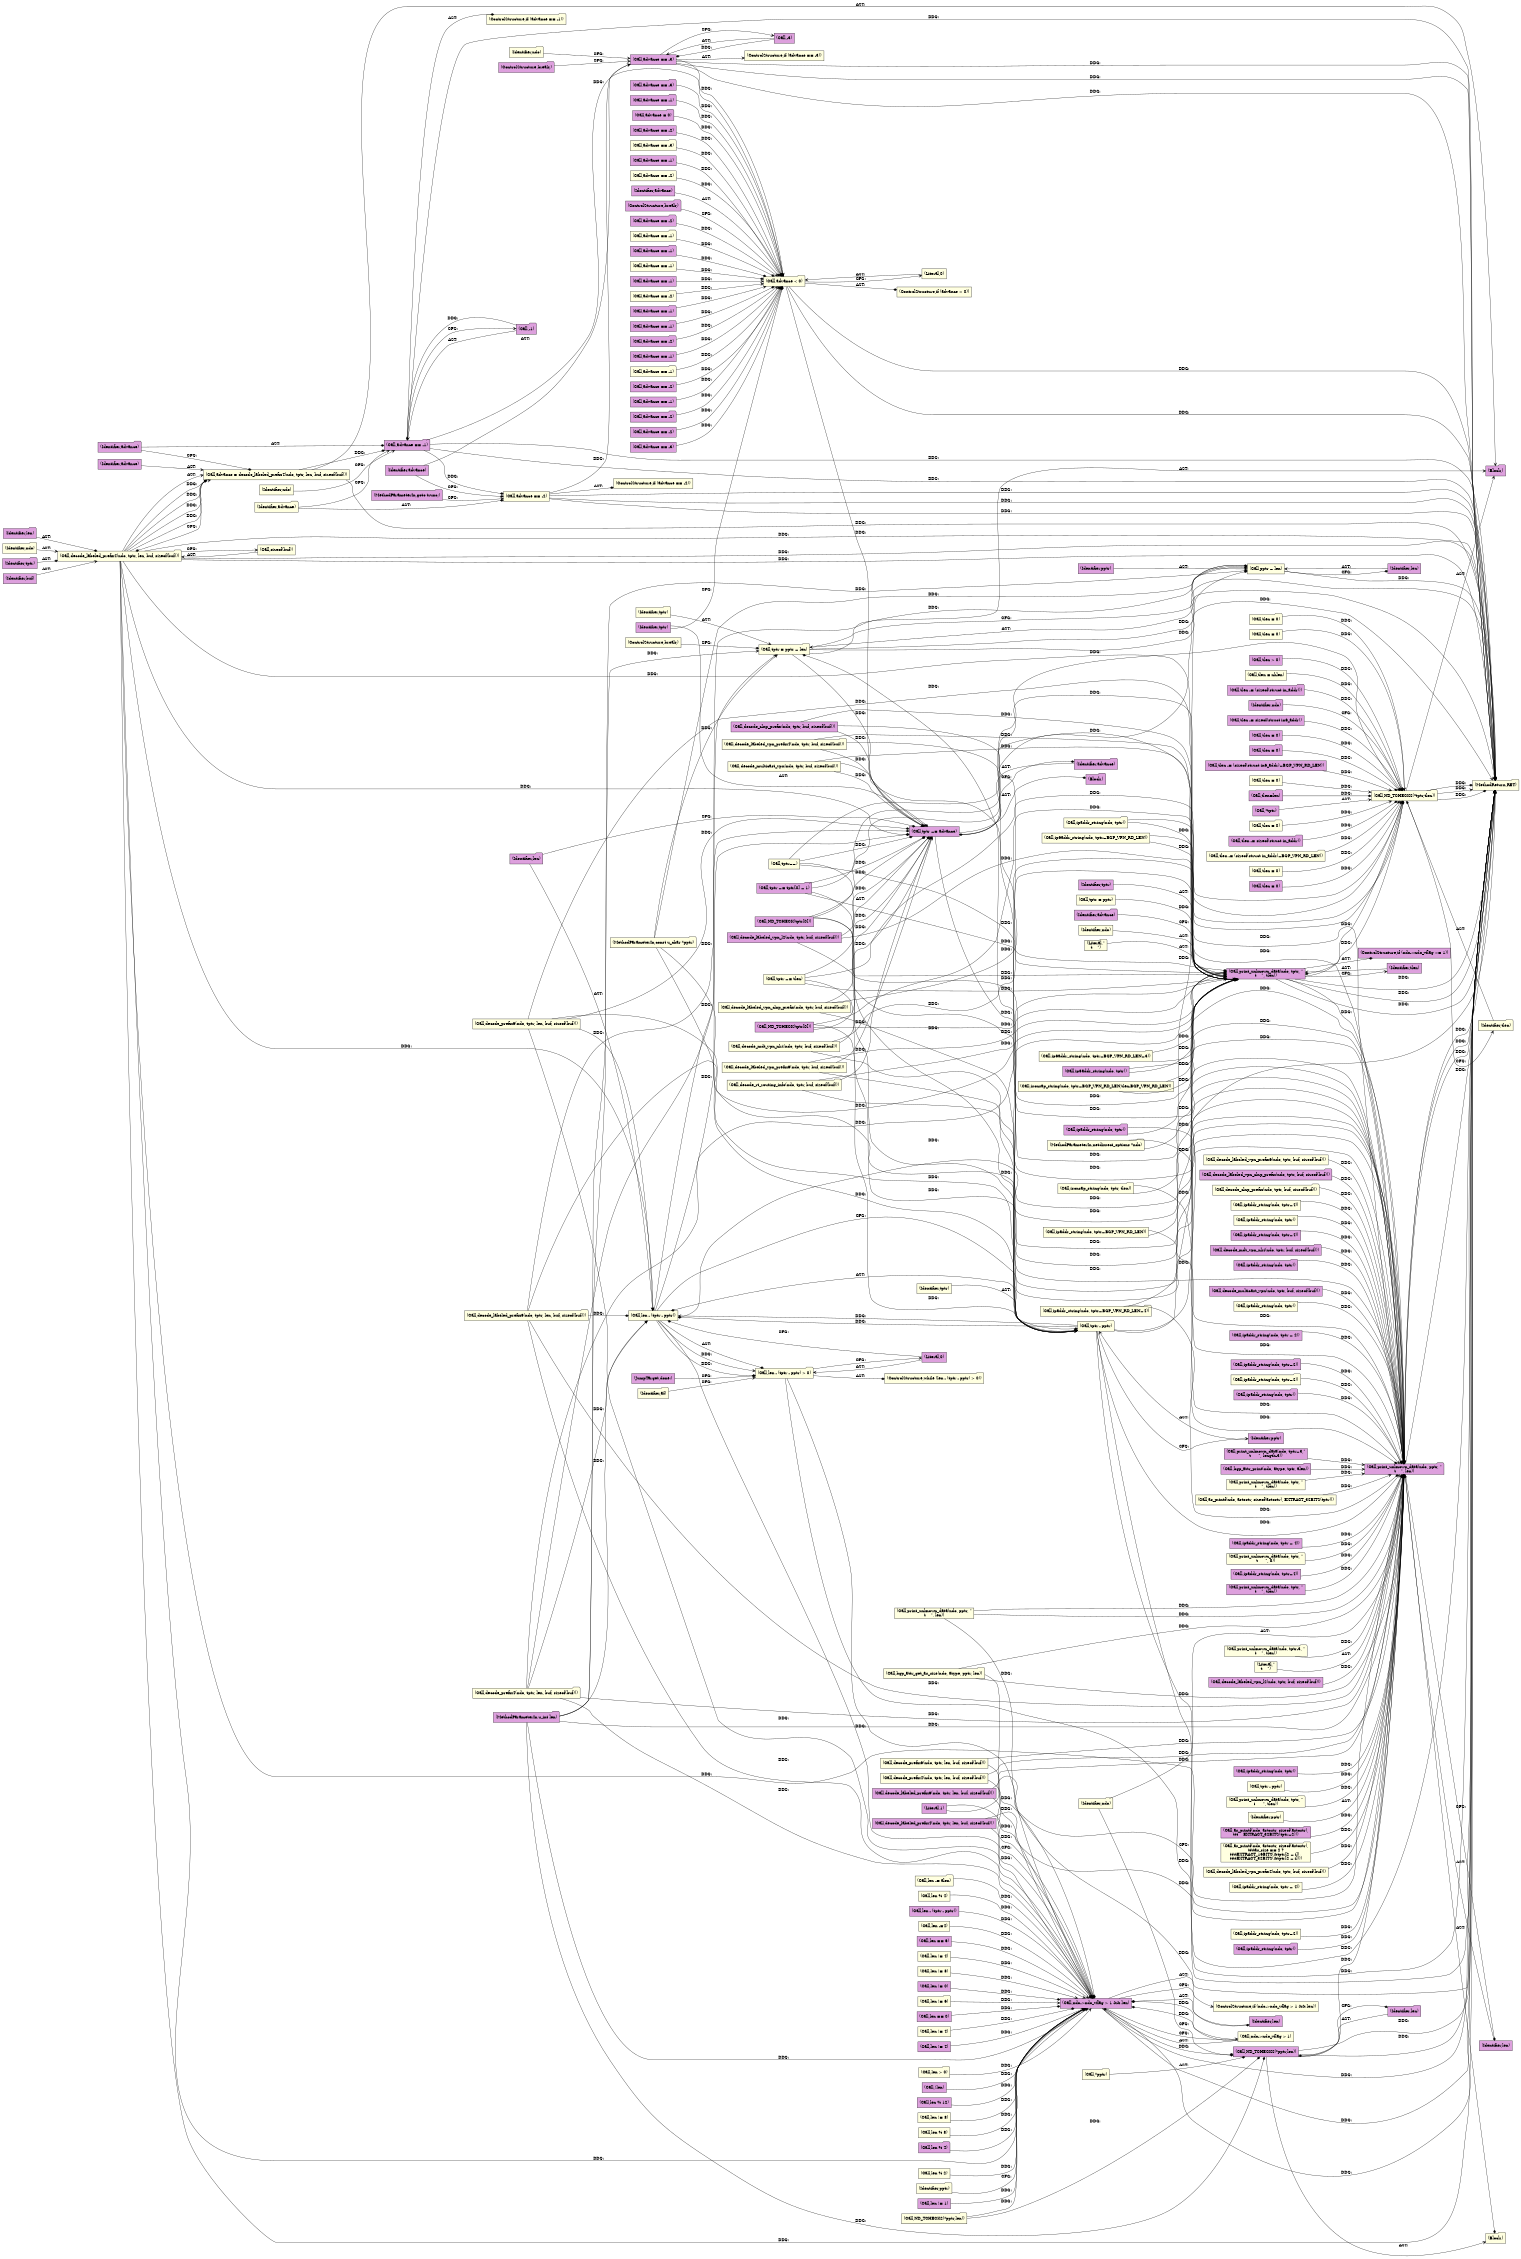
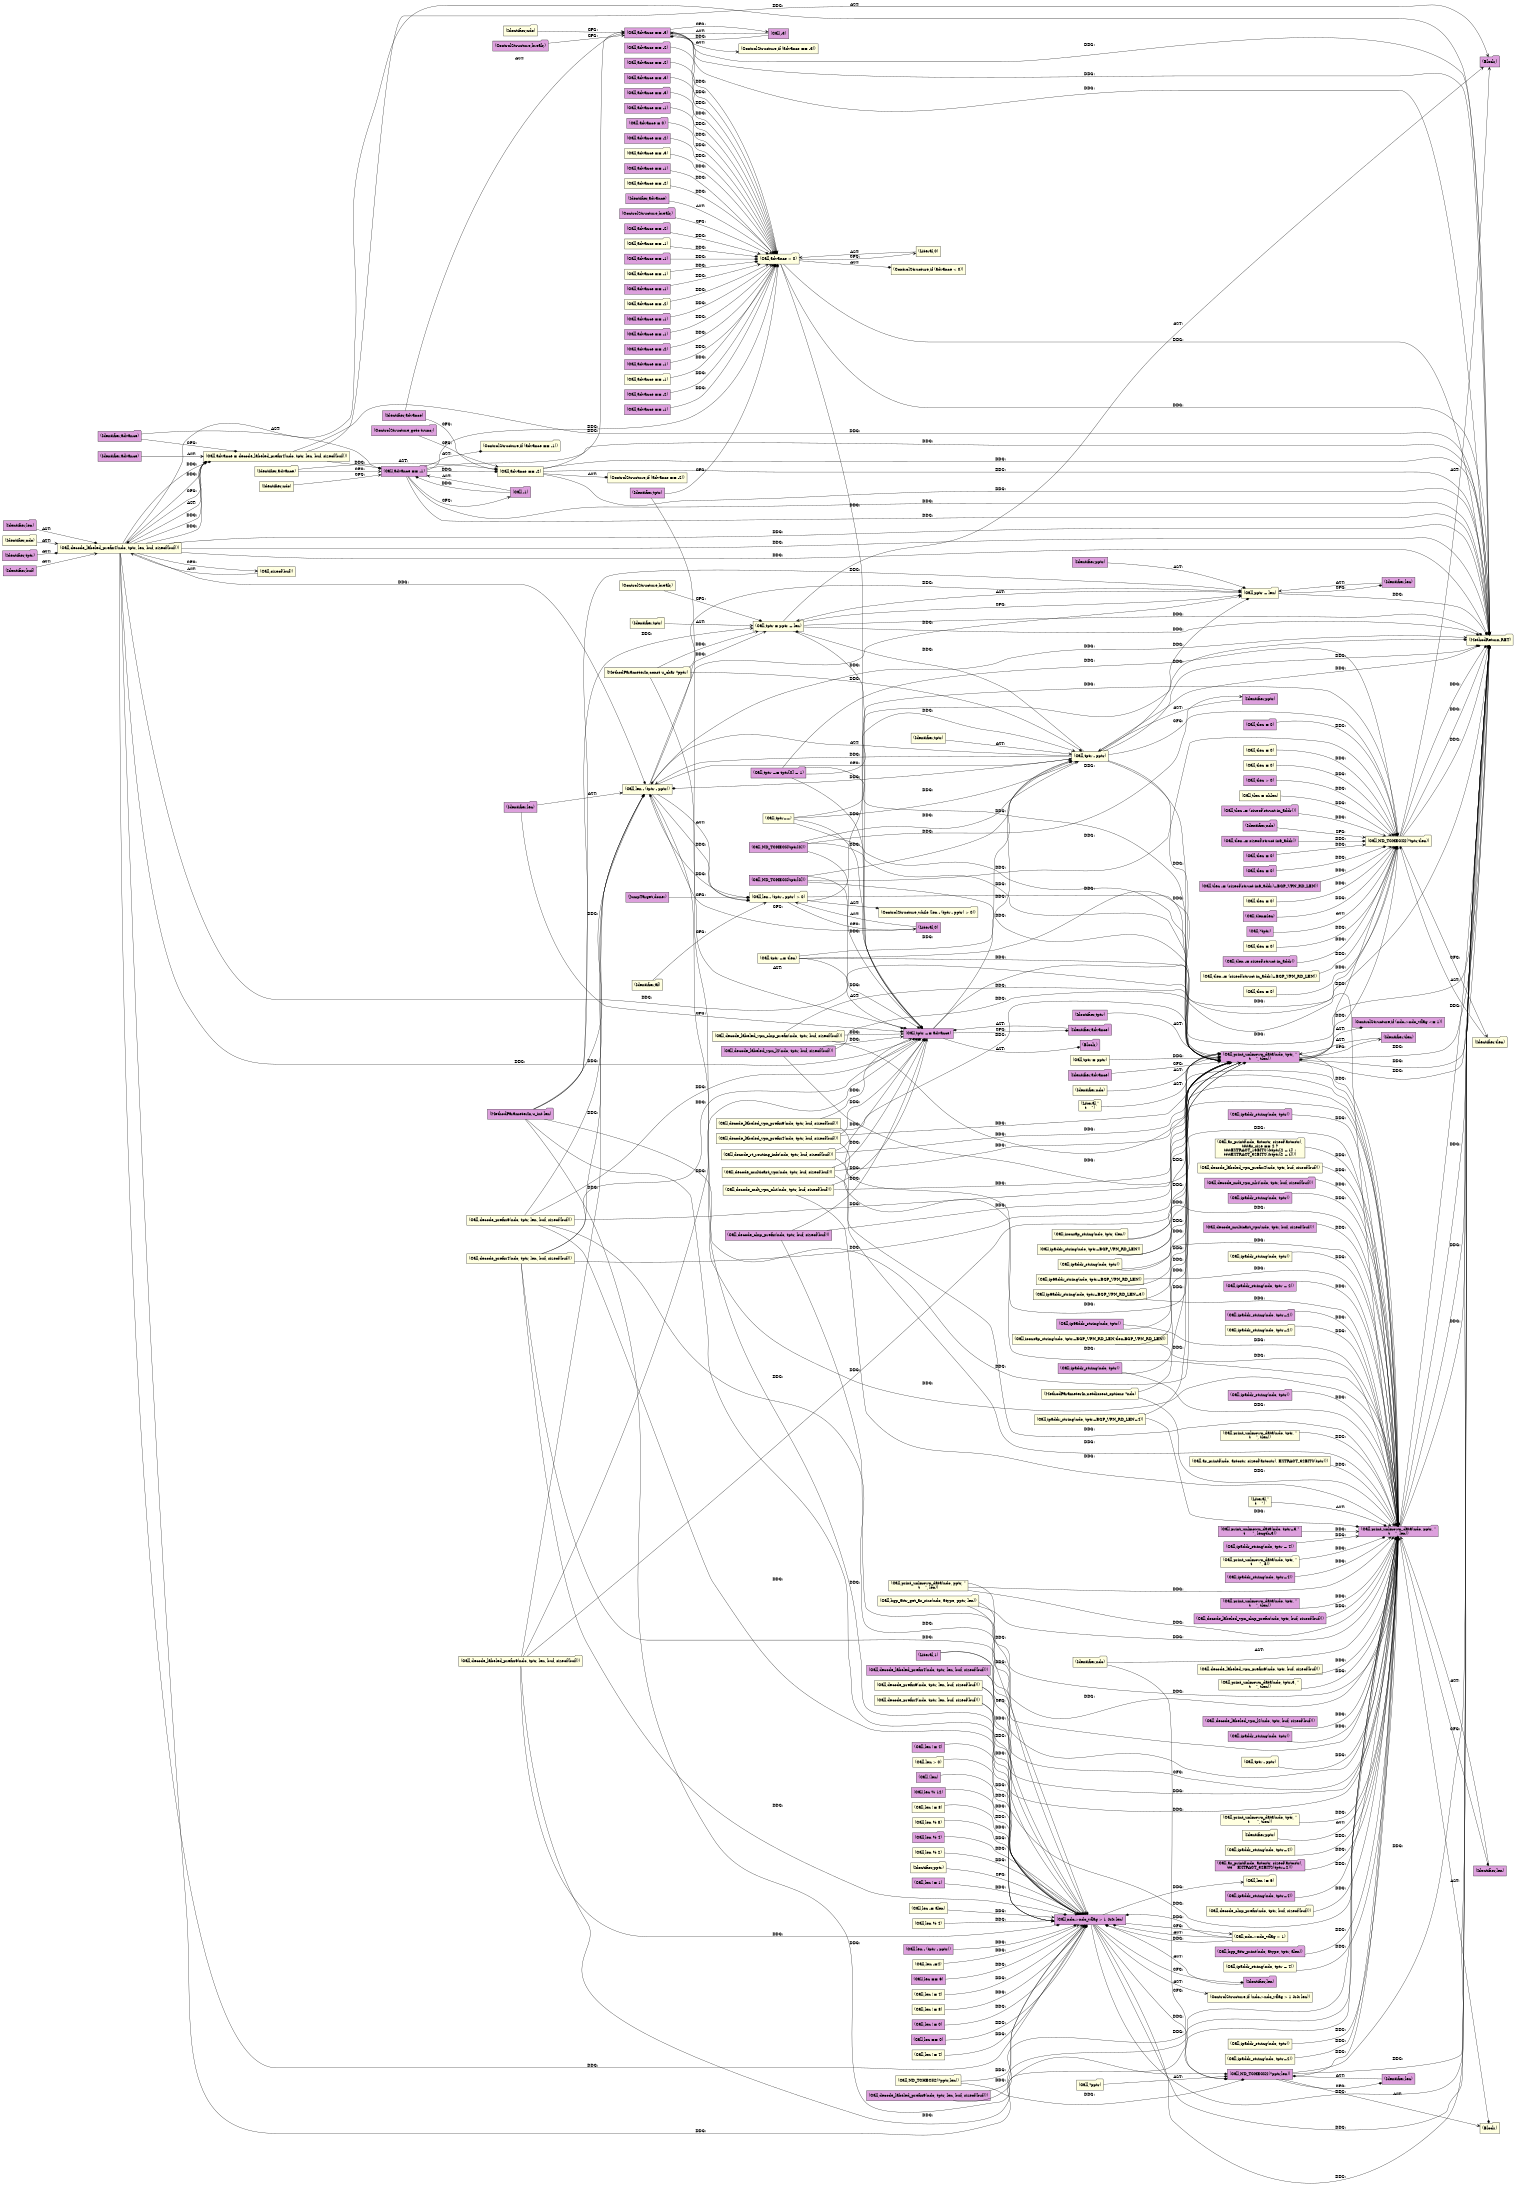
(407, 496) -> (404, 431)
(1266, 569) -> (1260, 593)
(1004, 2002) -> (1167, 1894)
